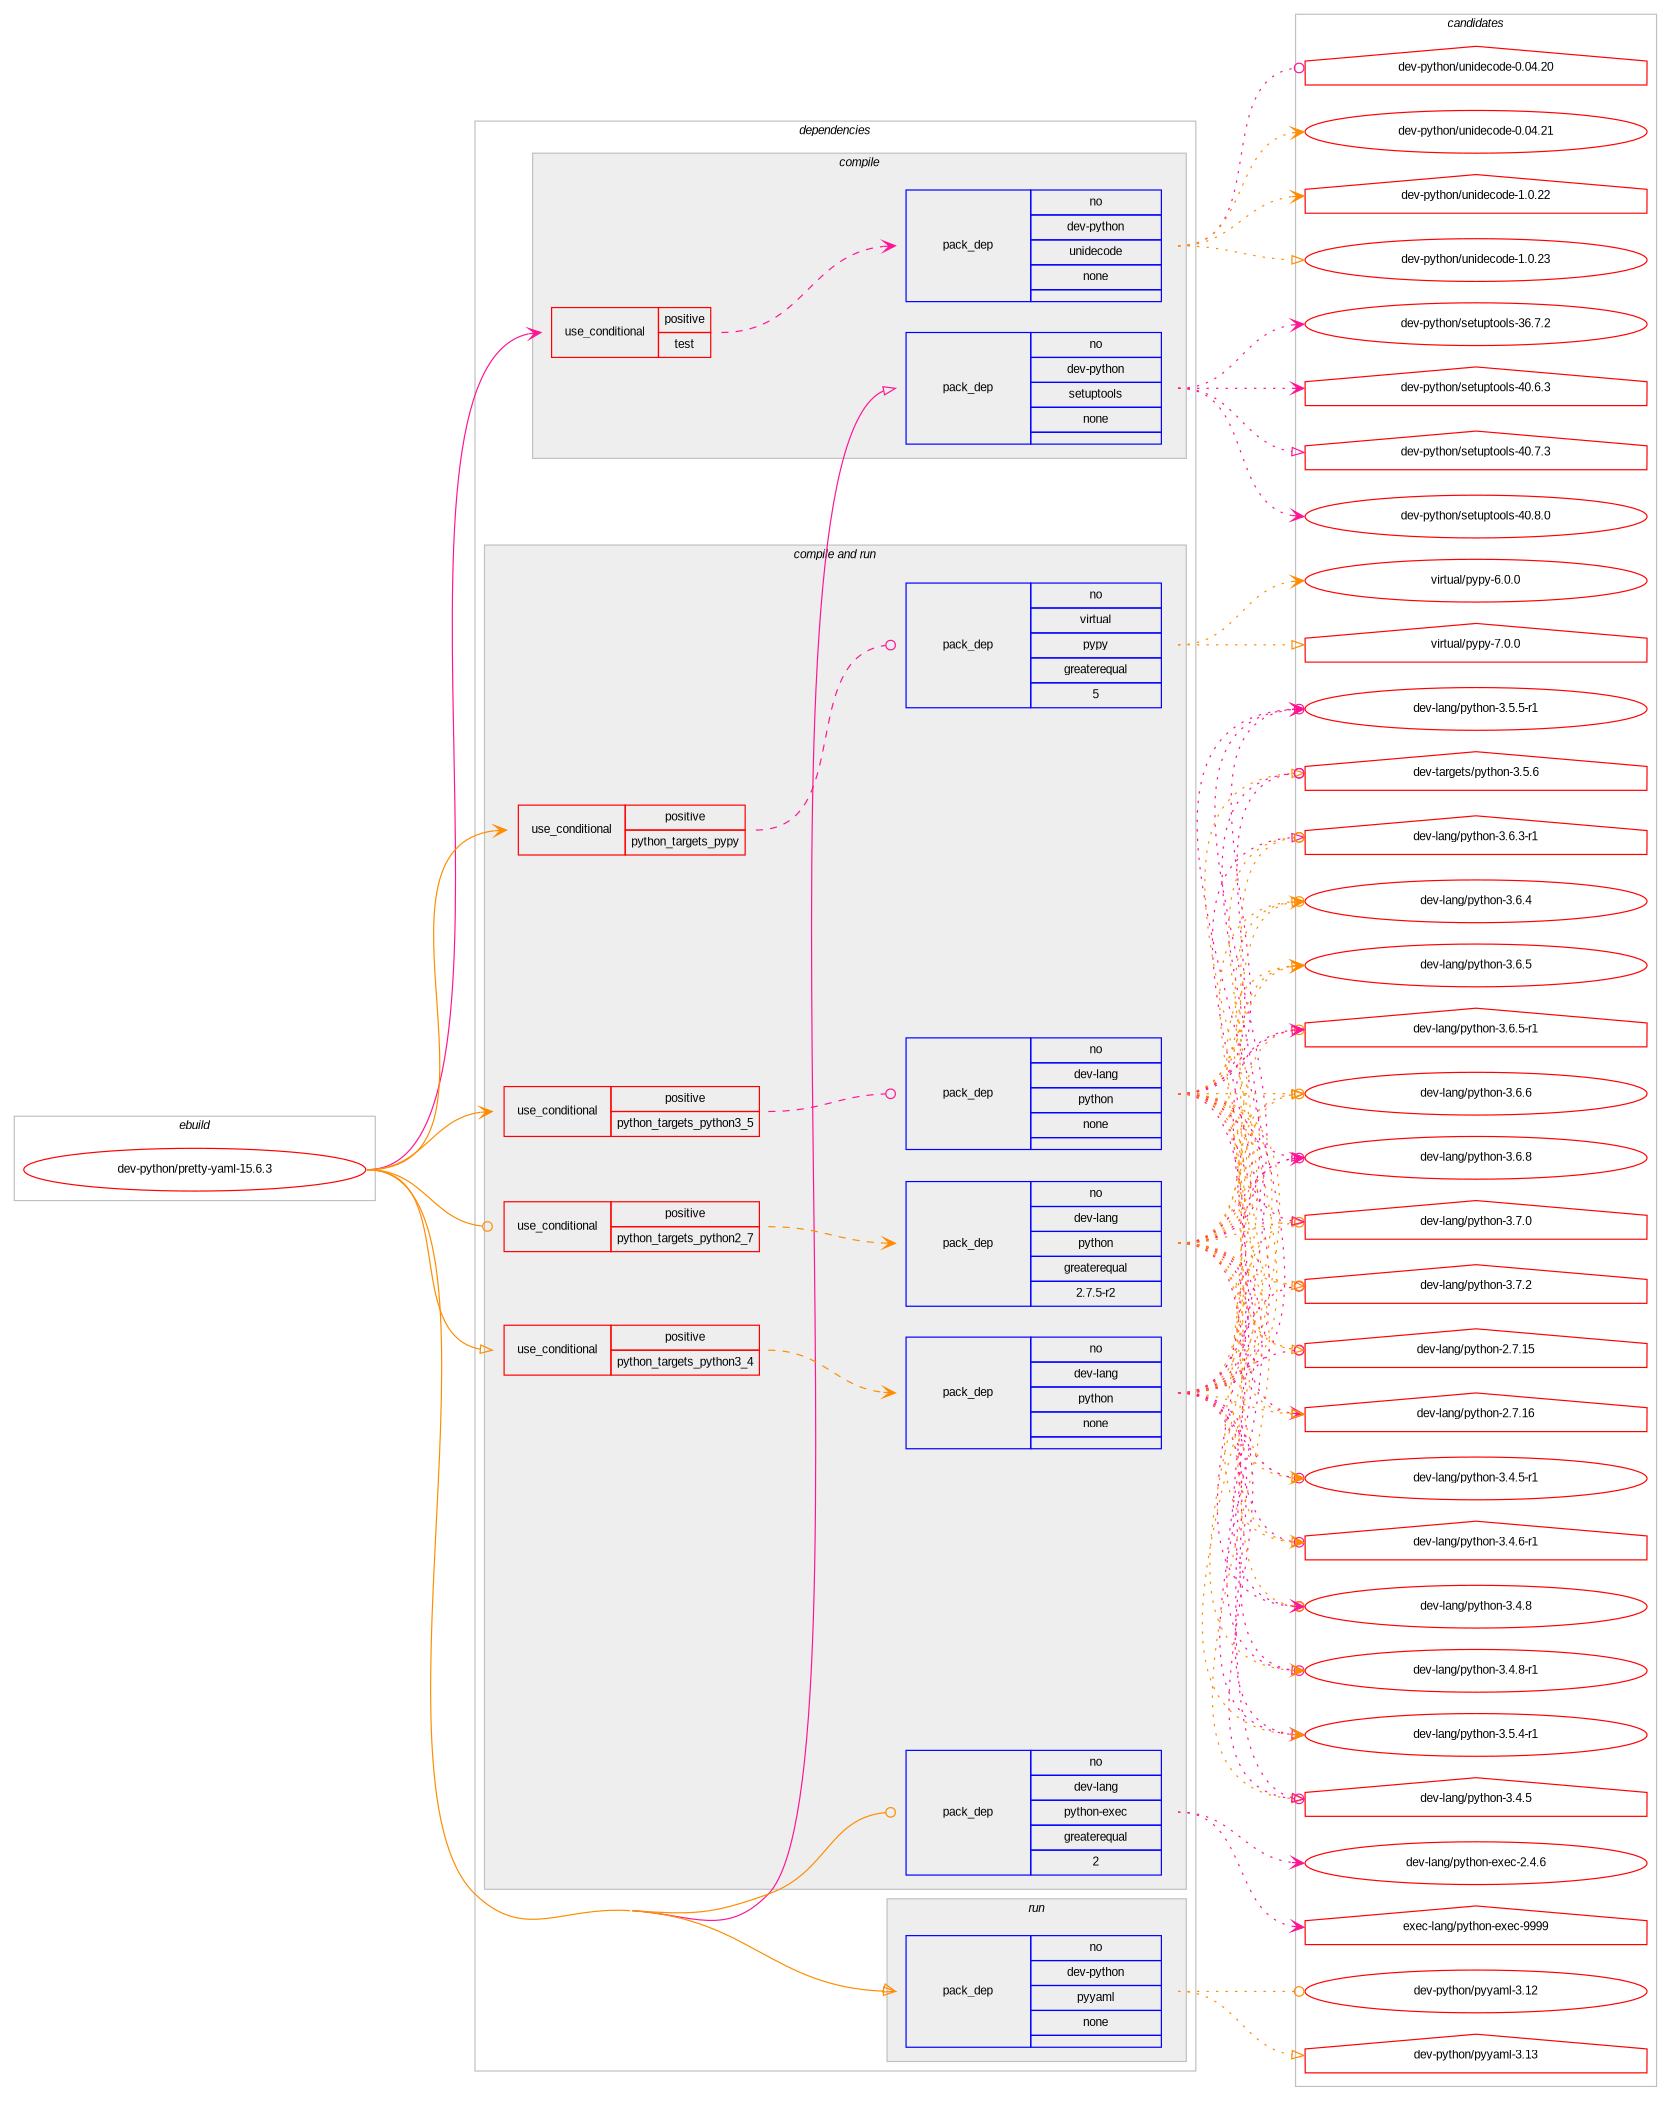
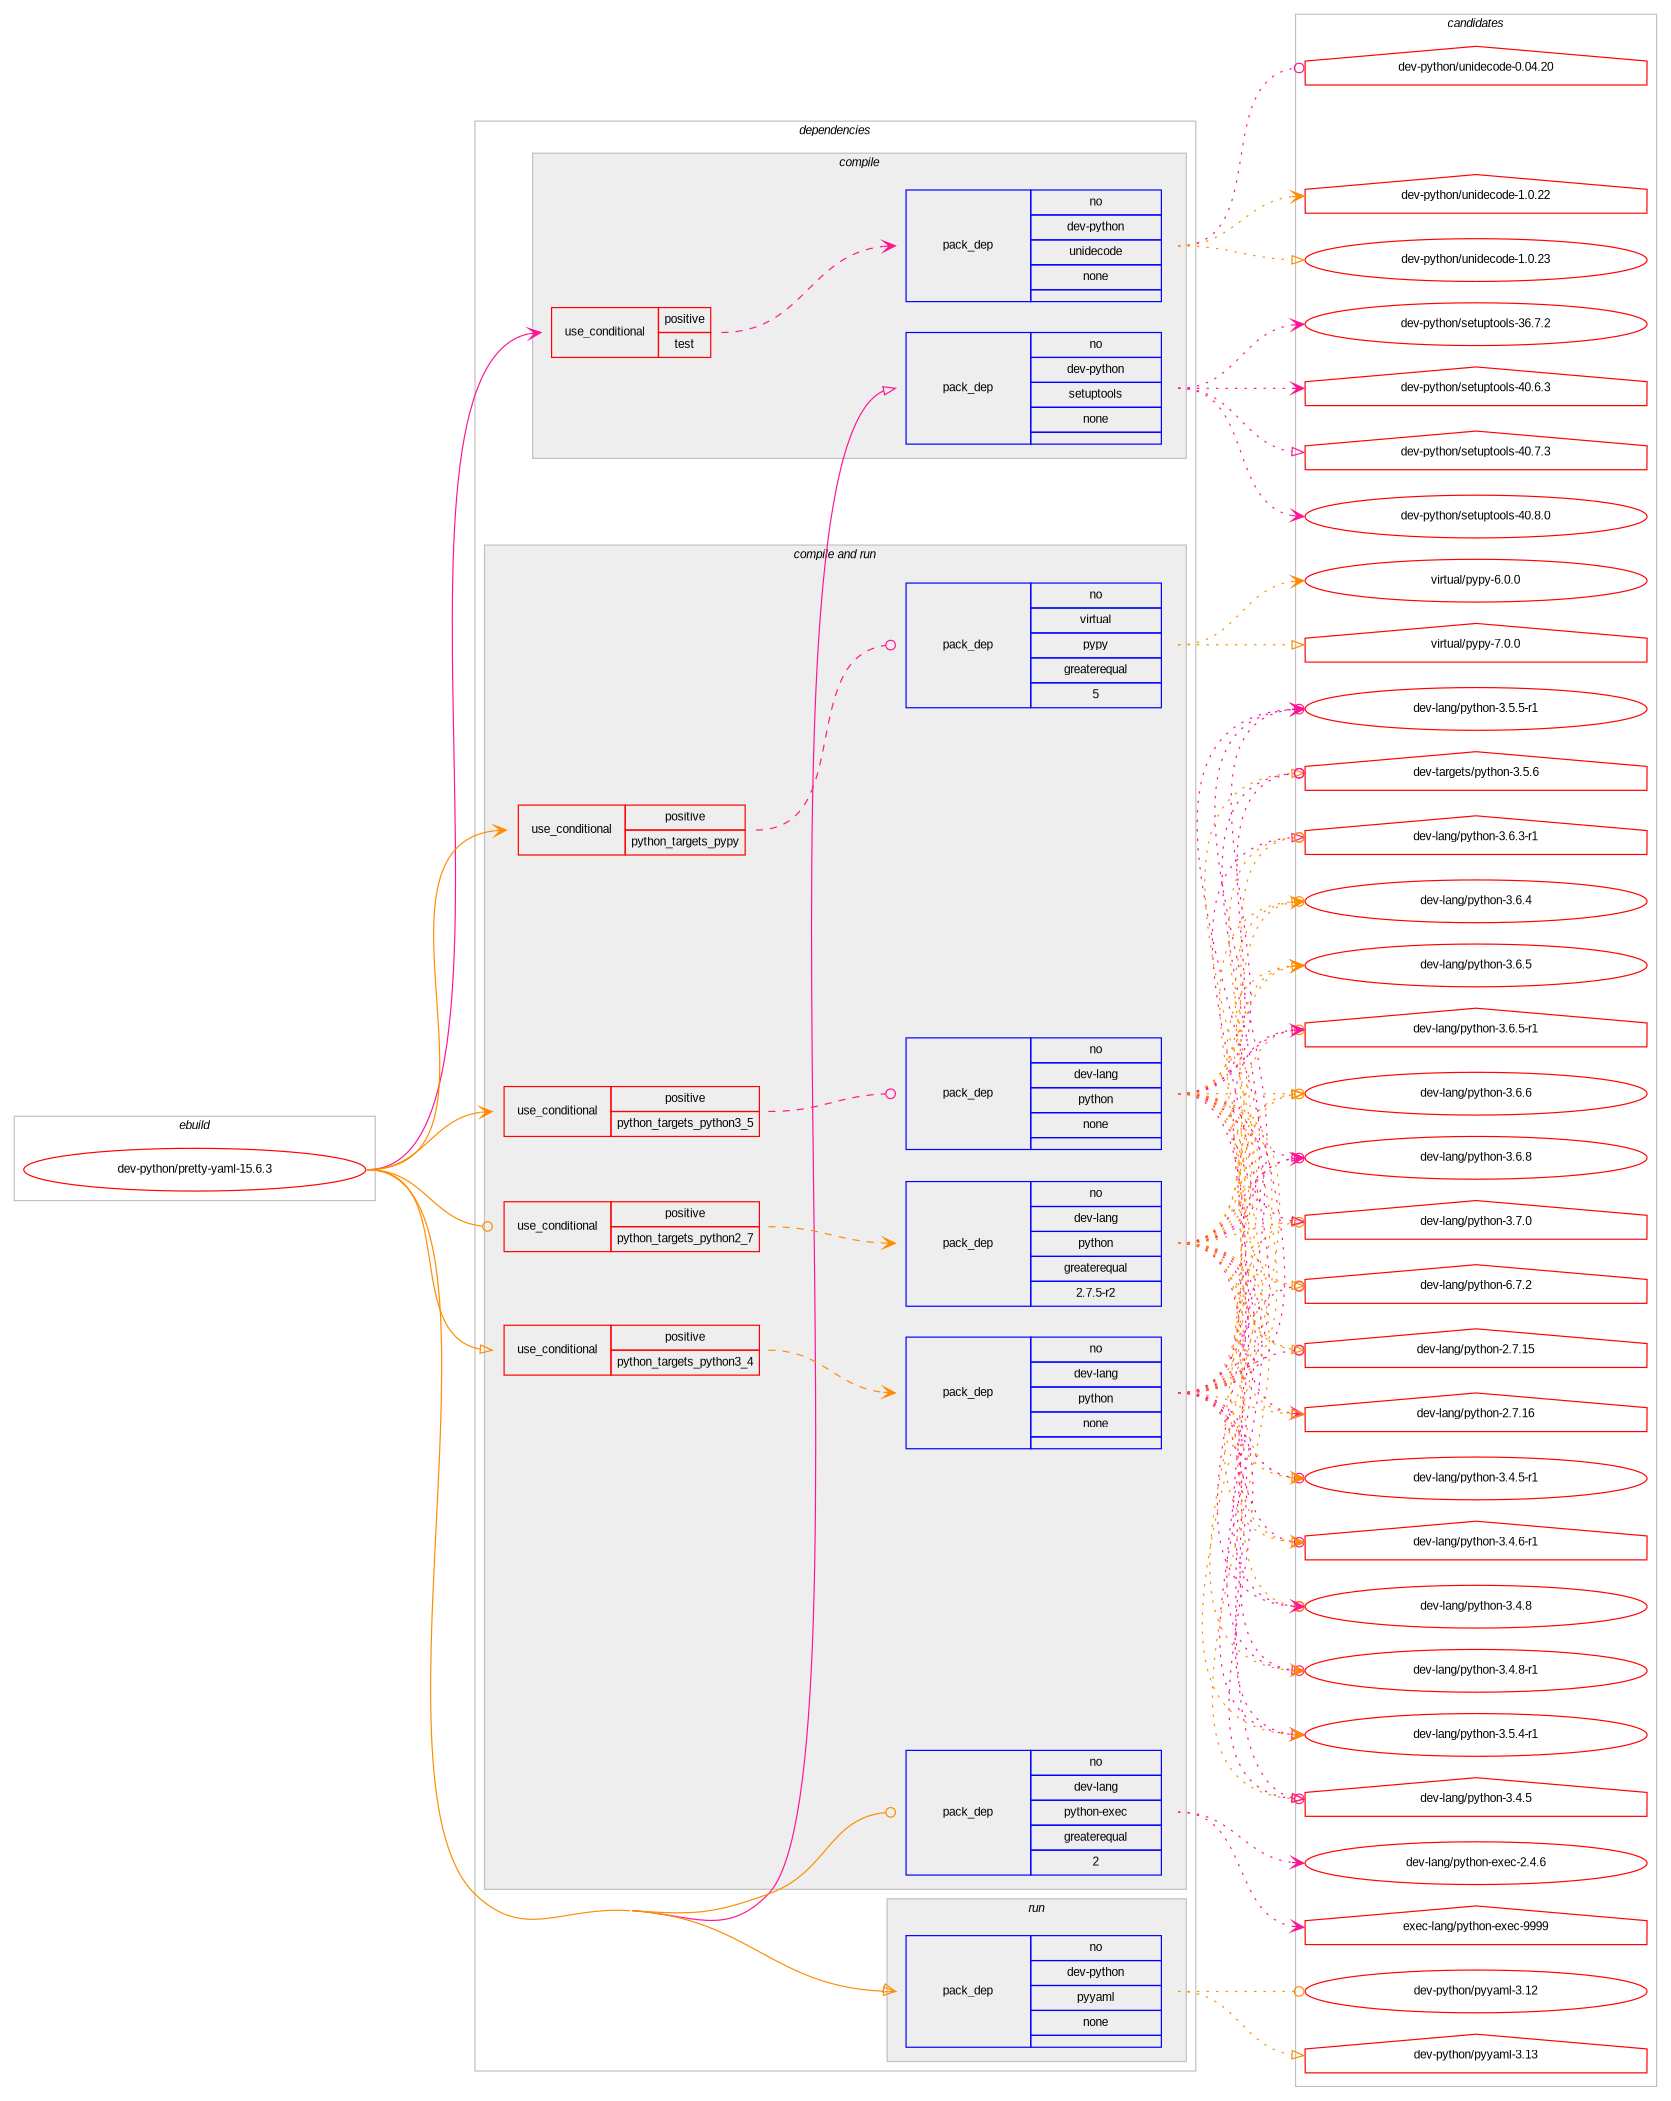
(1476, 132) -> none
(1476, 1286) -> (1476, 1286)
